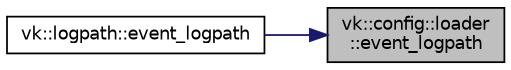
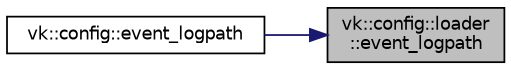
(136, 35) -> (136, 35)
